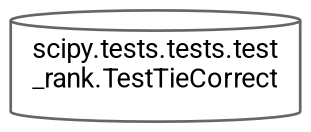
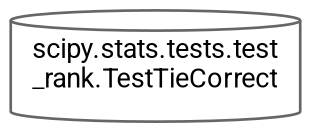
(155, 66) -> (155, 66)
